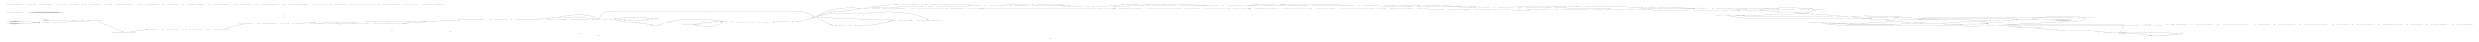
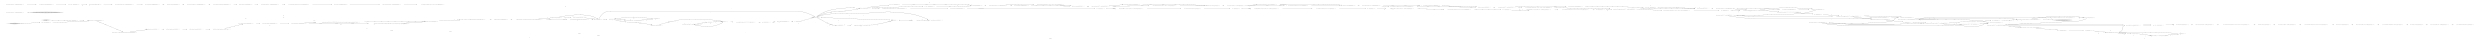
(15, 21) -> none
